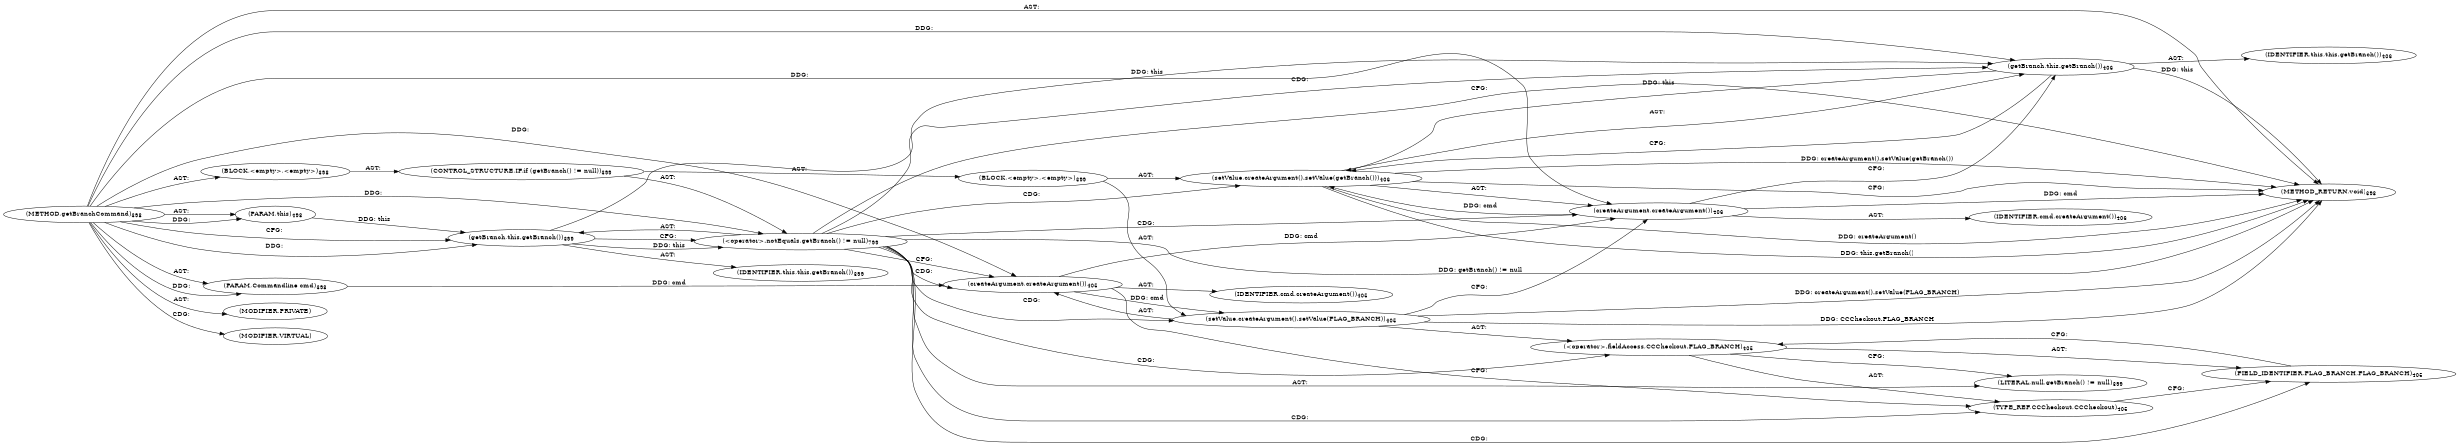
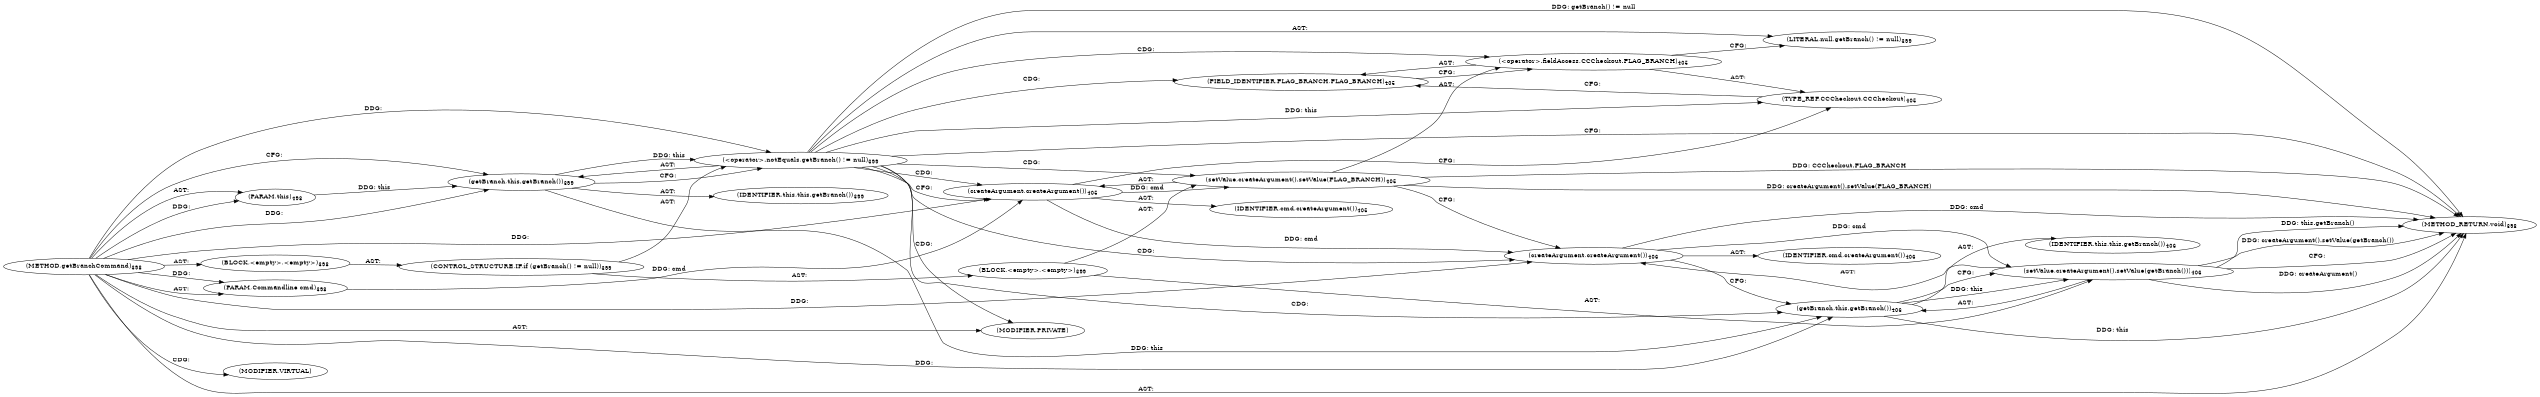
(1030, 202) -> (921, 258)
(874, 241) -> (874, 160)
(1301, 418) -> (1301, 110)
